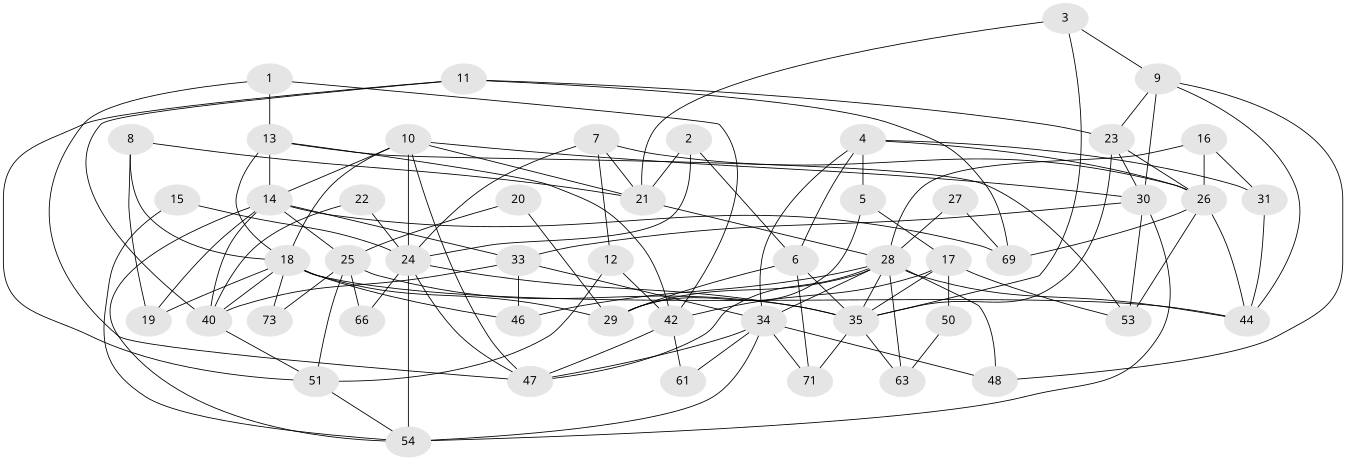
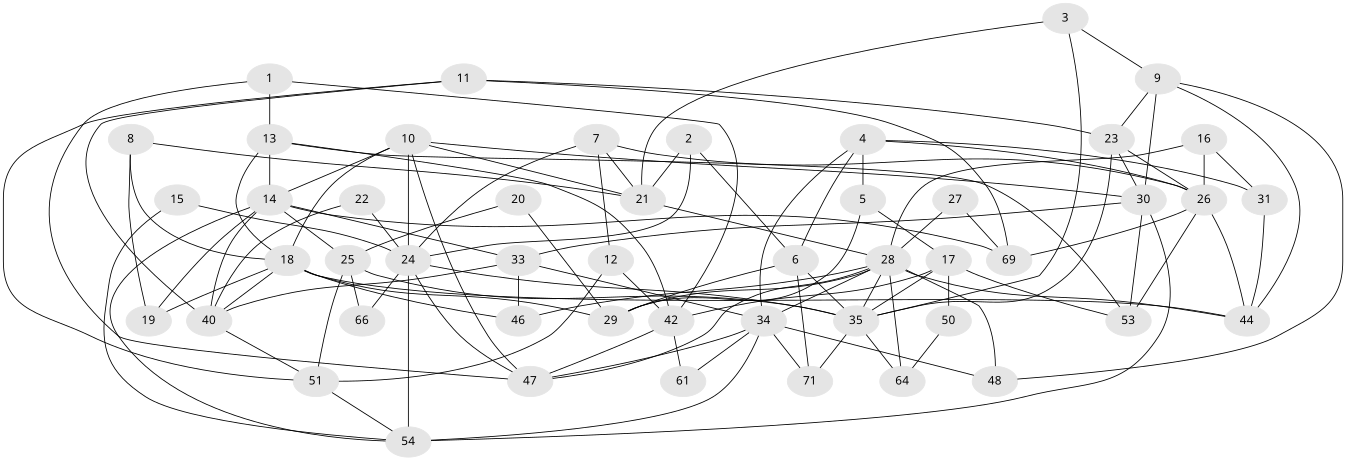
(270, 321) -> none
(902, 381) -> (902, 381)
